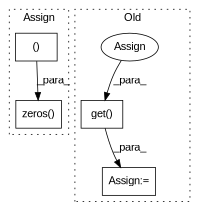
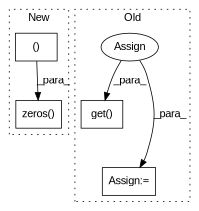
(39, 18) -> (39, 18)
(110, 145) -> (154, 110)
